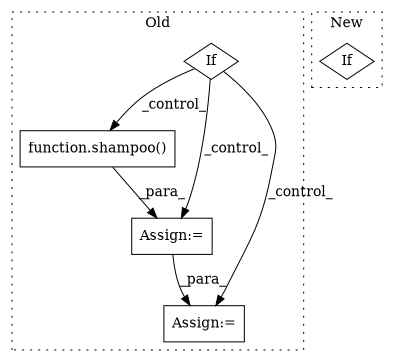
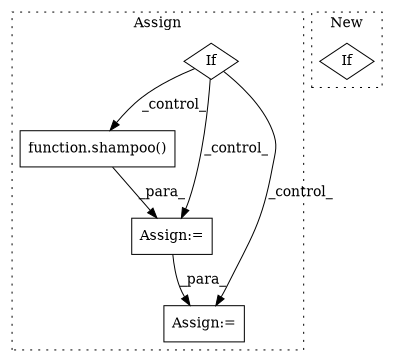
(158, 24) -> (158, 24)
